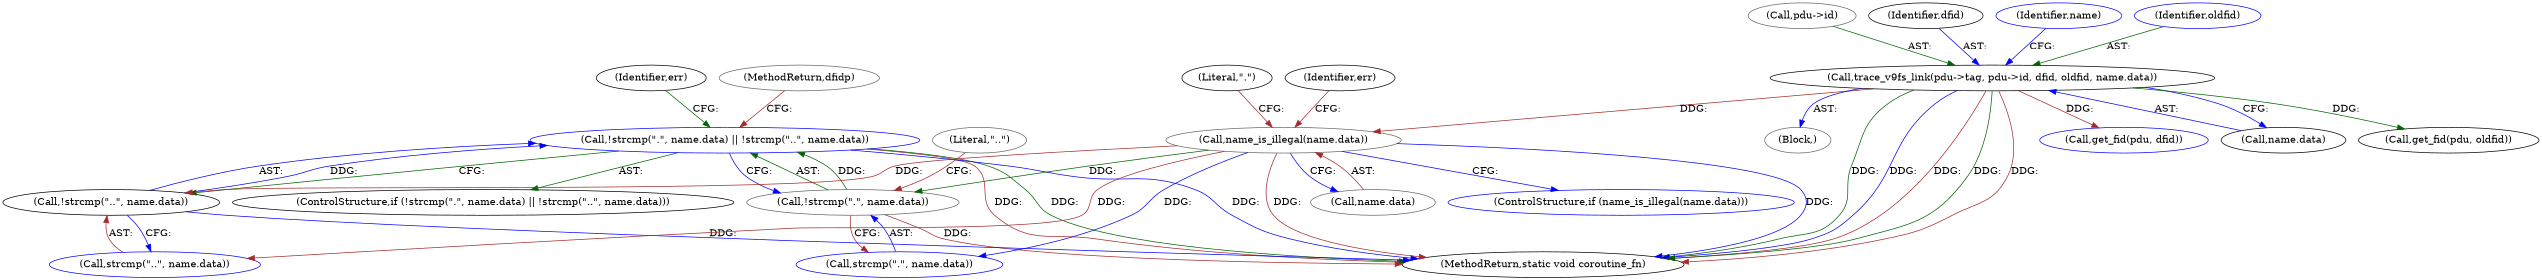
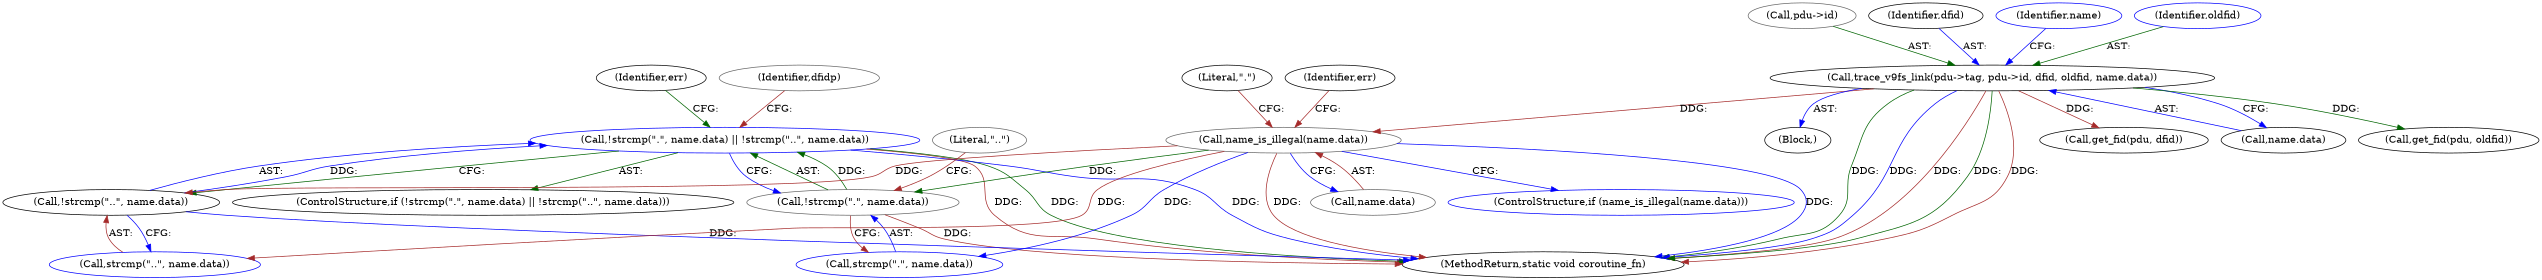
(799, 78) -> (799, 78)
(1798, 140) -> (1798, 140)
(2124, 140) -> (2124, 140)
